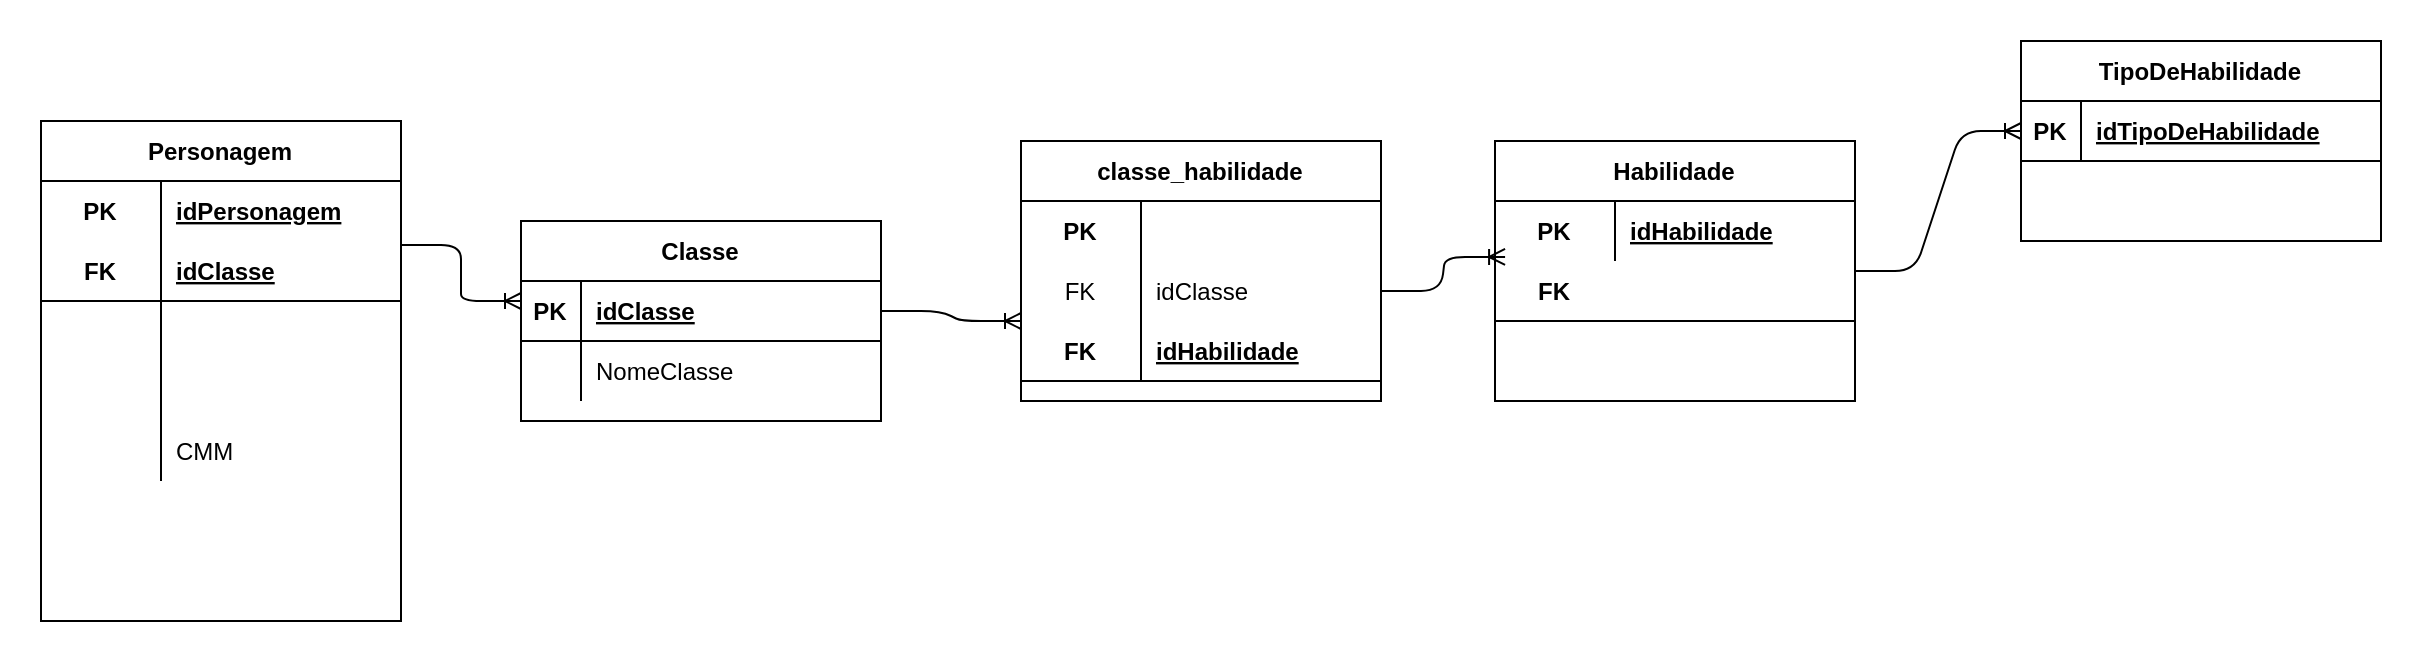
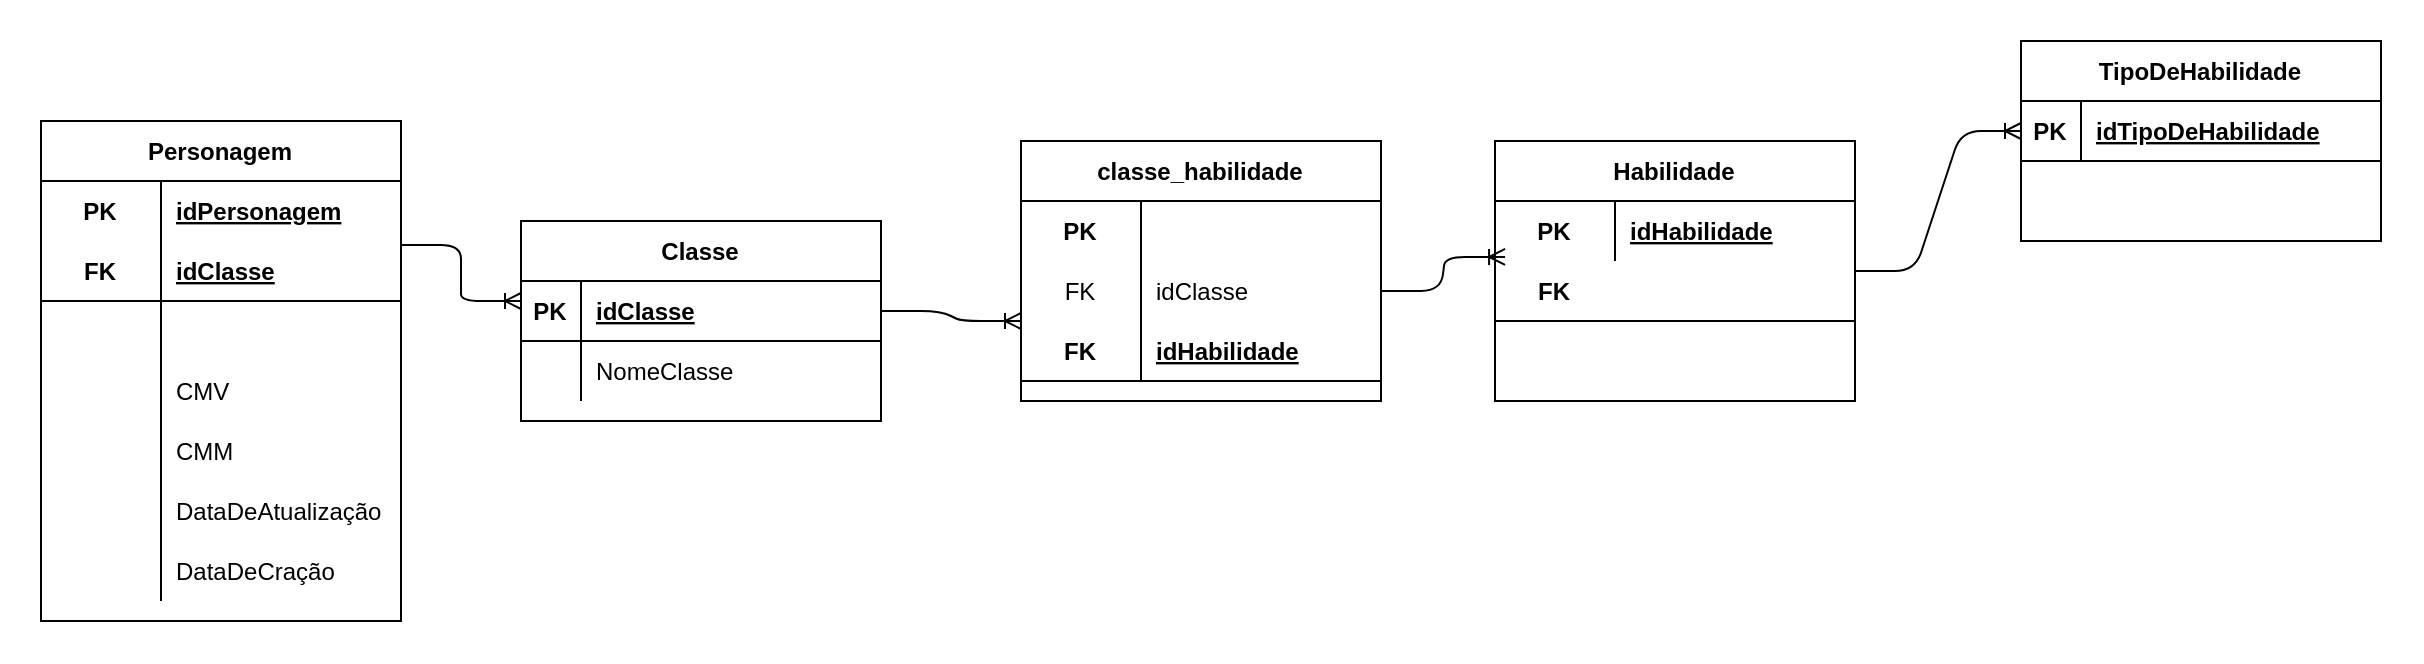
none -> (281, 391)
none -> (281, 511)
none -> (281, 571)
